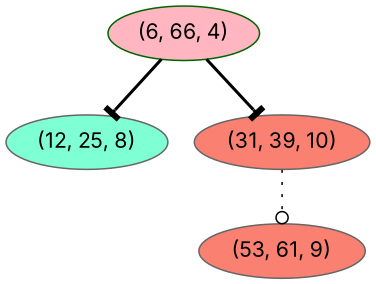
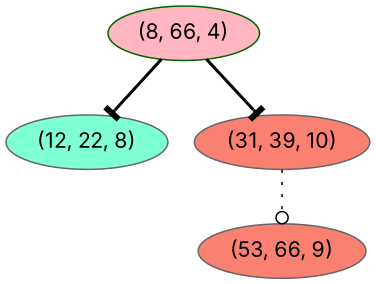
(184, 33) -> (184, 33)
(87, 142) -> (87, 142)
(282, 251) -> (282, 251)
